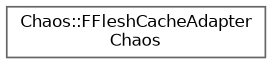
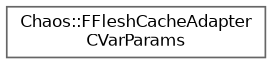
(136, 32) -> (136, 32)
